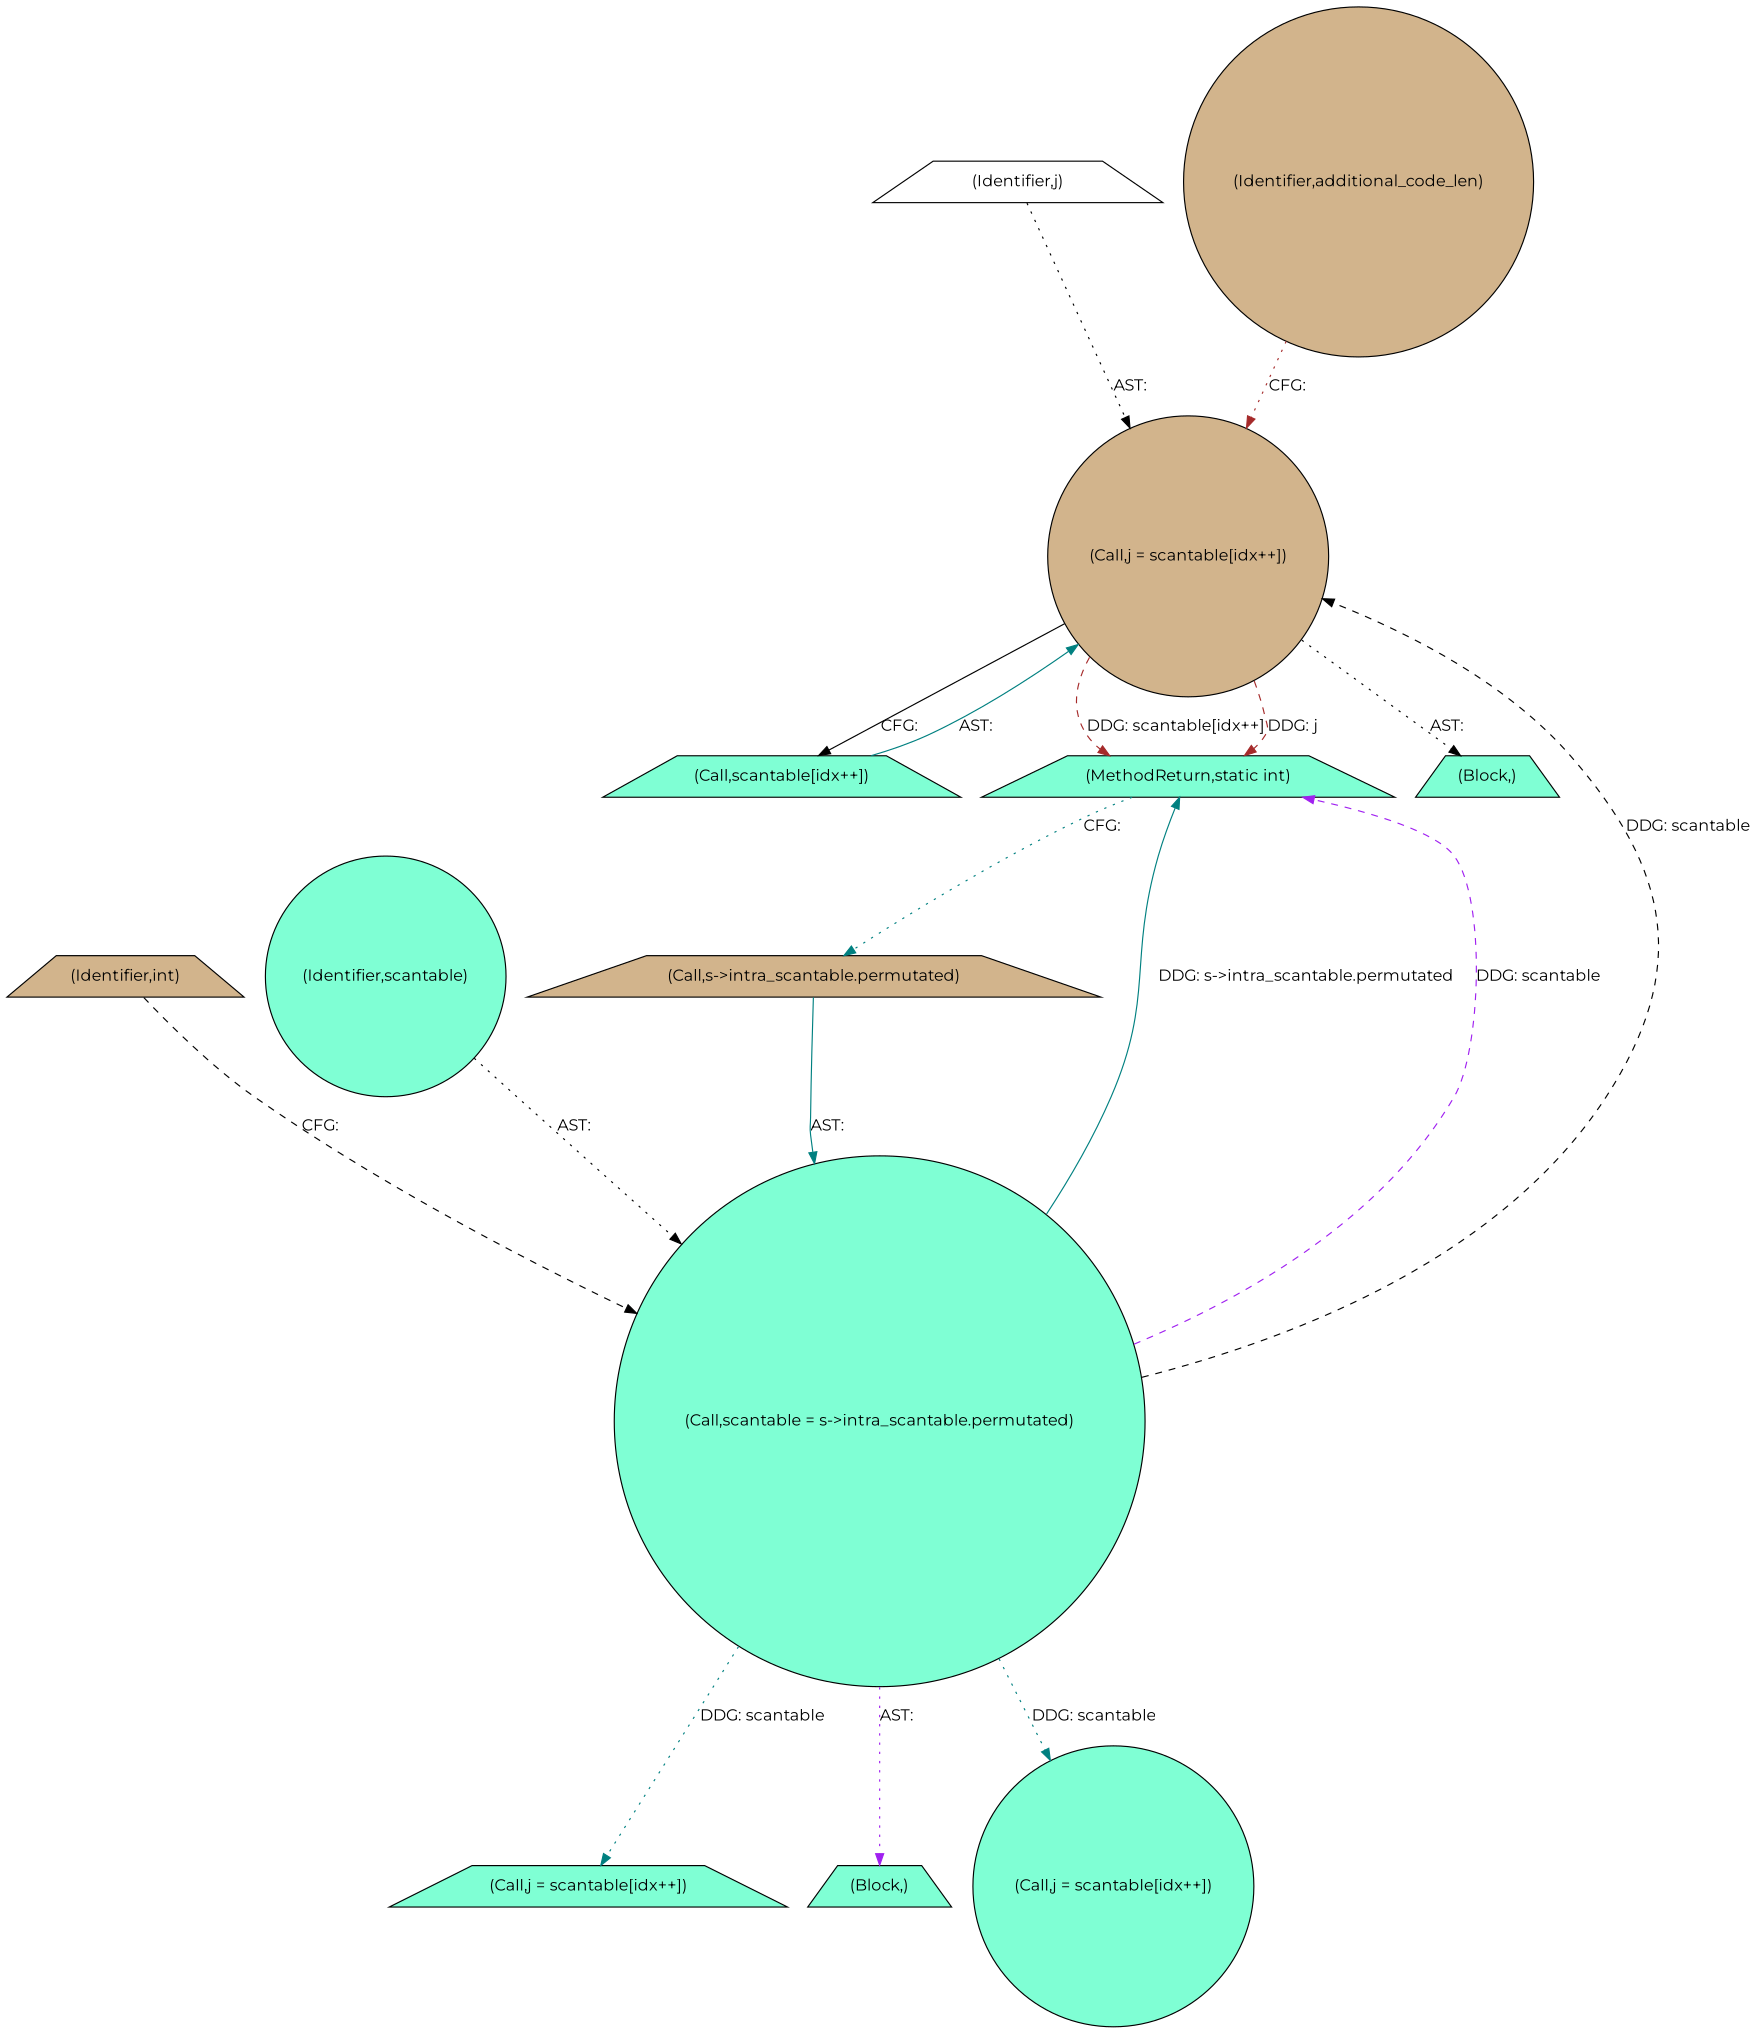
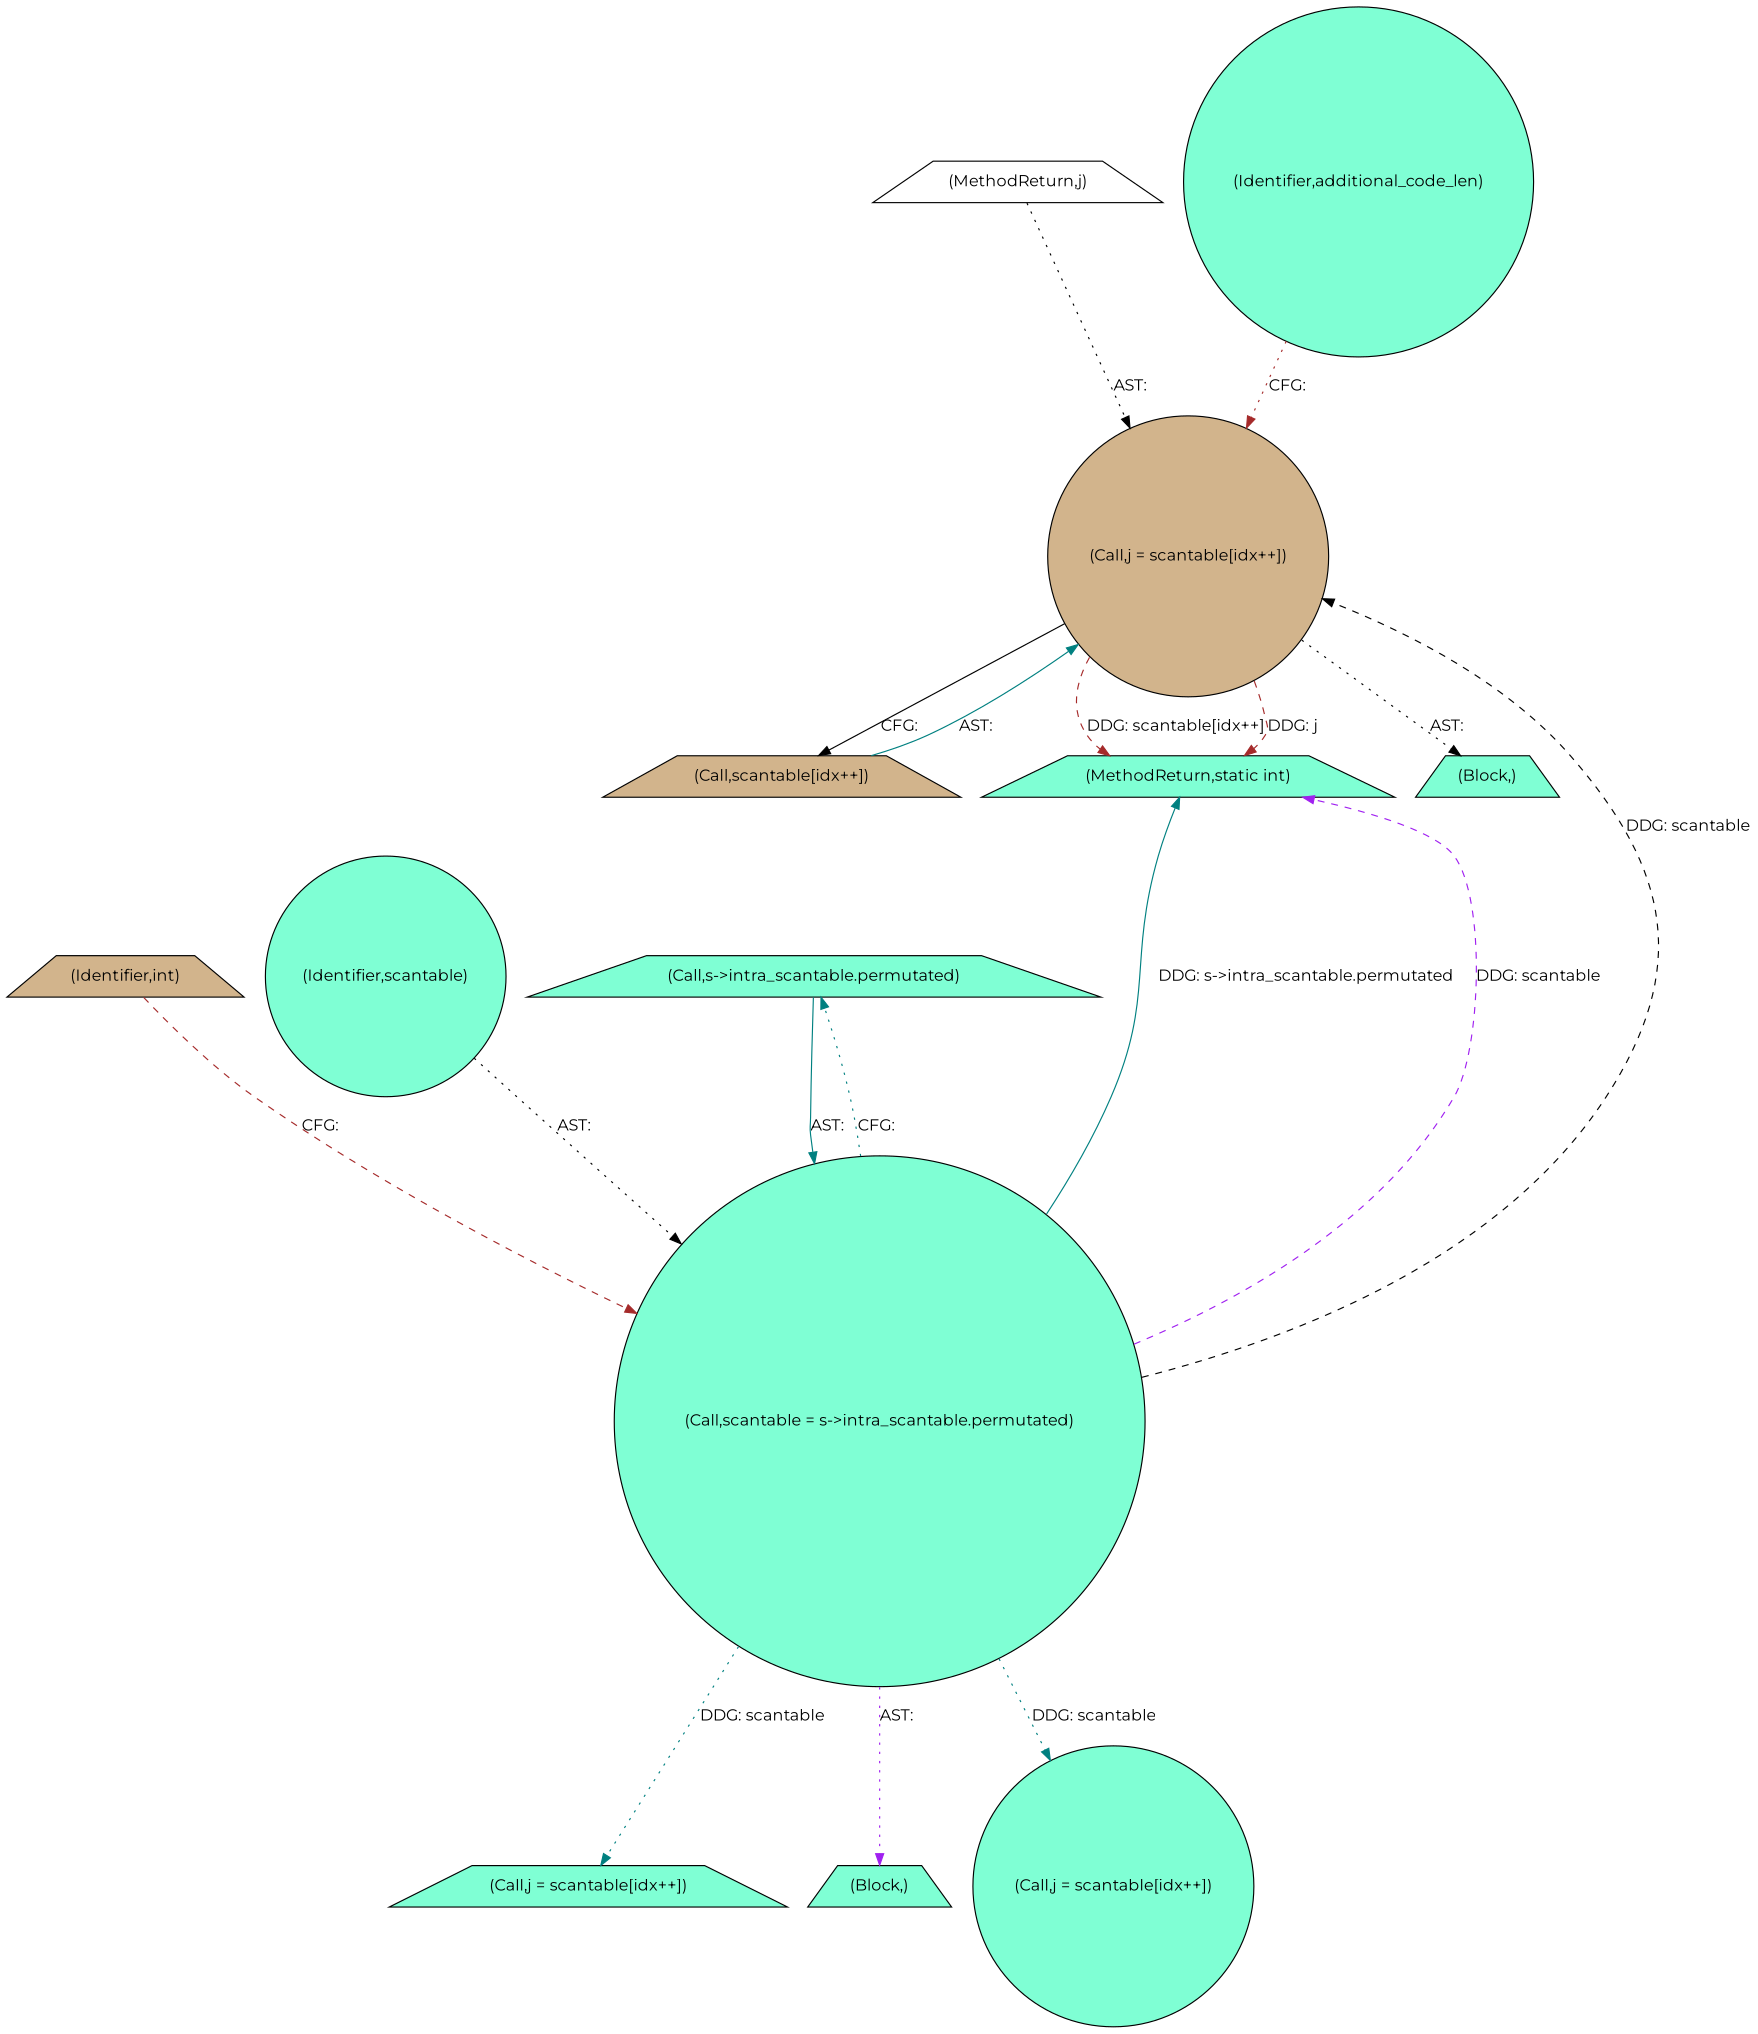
(1018, 182) -> (1018, 182)
(1359, 182) -> (1359, 182)
(782, 776) -> (782, 776)
(990, 867) -> (846, 1081)
(814, 976) -> (814, 976)
(372, 1172) -> (372, 1172)
